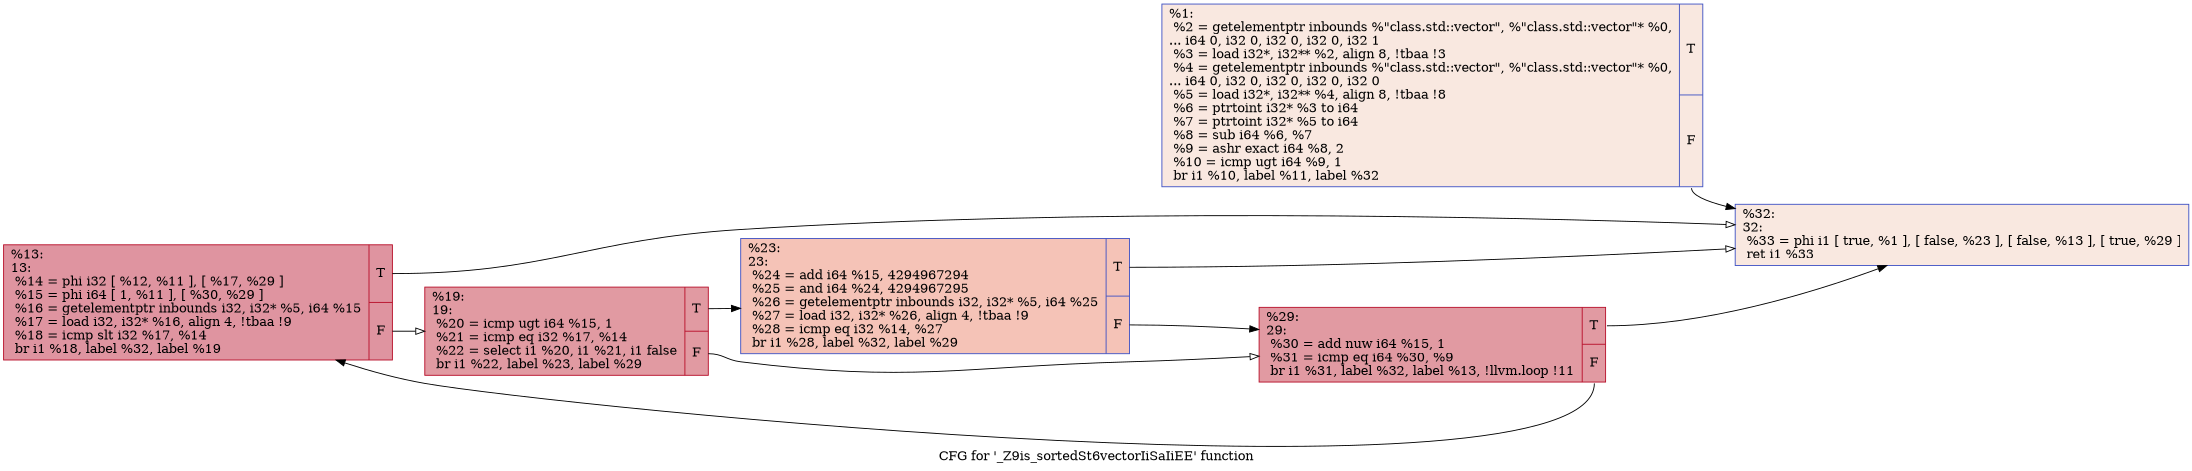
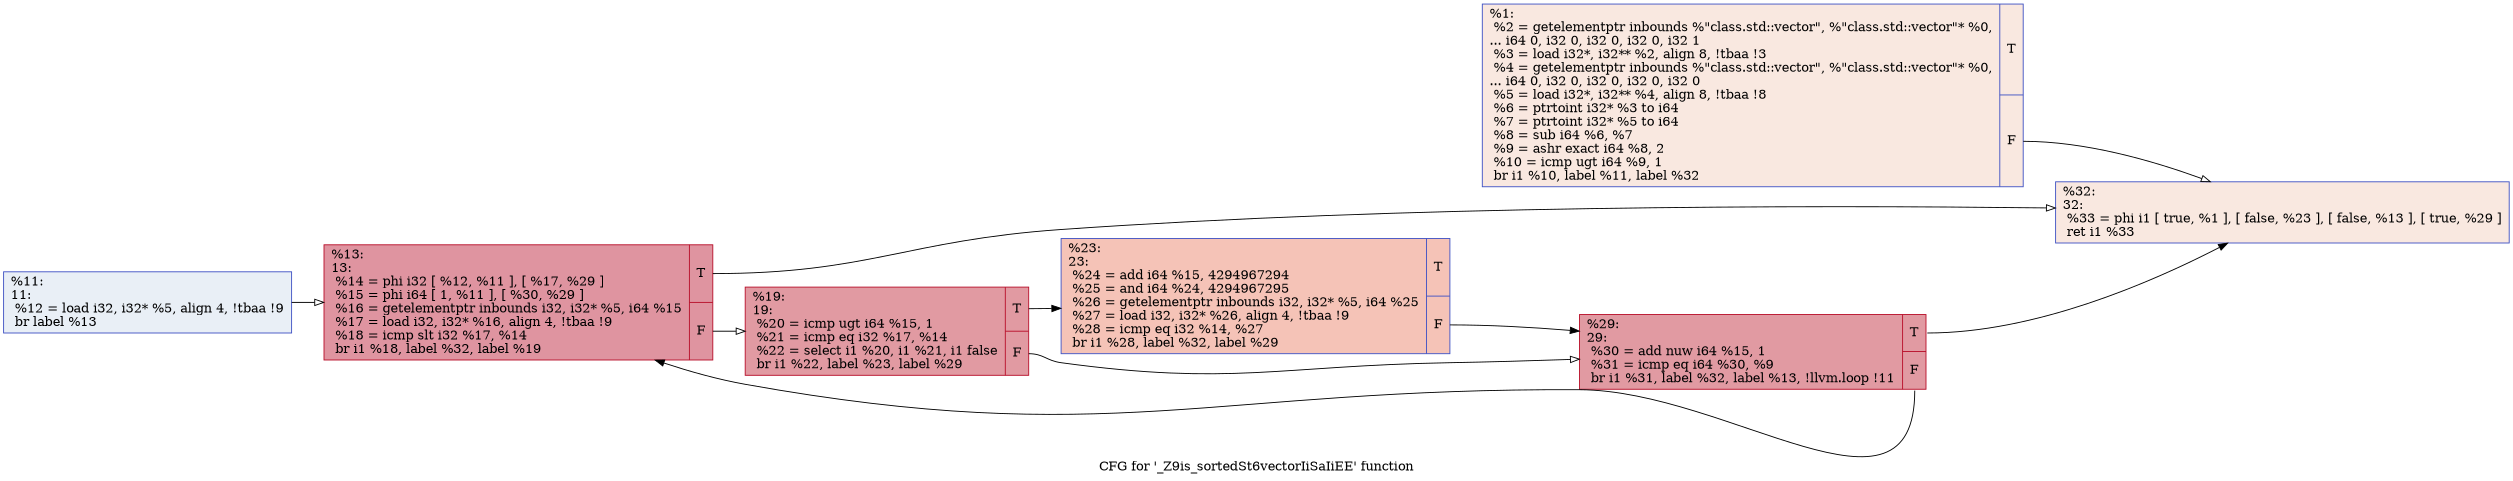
(1707, 200) -> (2114, 152)
(1428, 262) -> none
none -> (148, 302)
